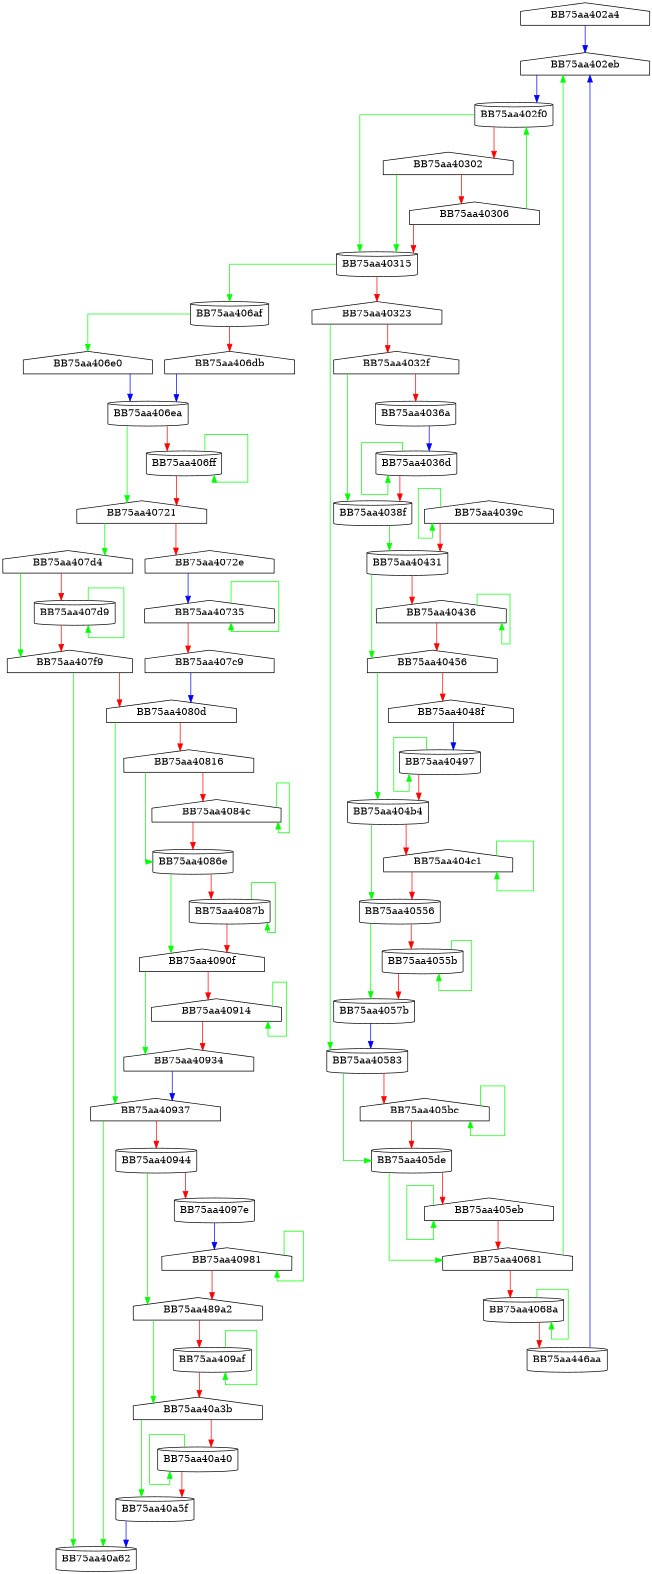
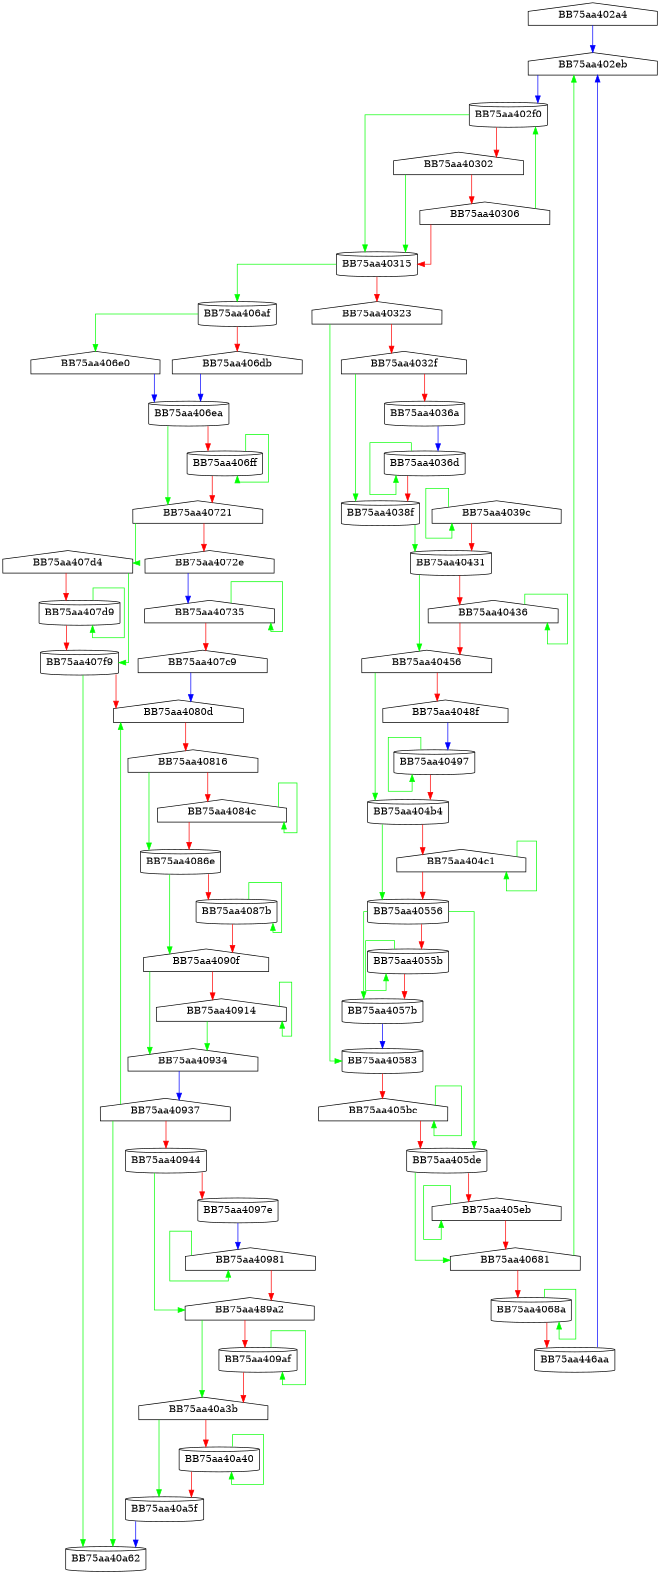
(70, 663) -> (80, 663)
(115, 910) -> (121, 917)
(203, 1032) -> (207, 1032)
(344, 1127) -> (474, 1014)
